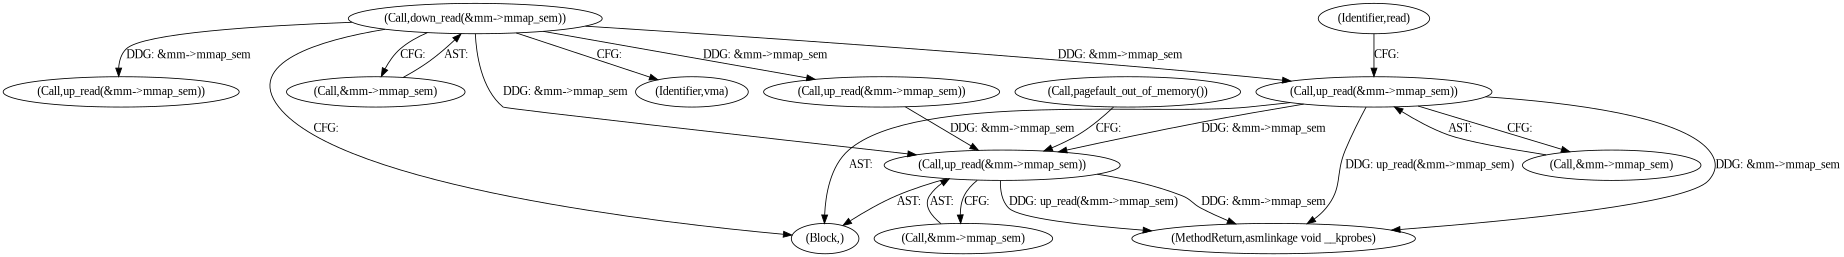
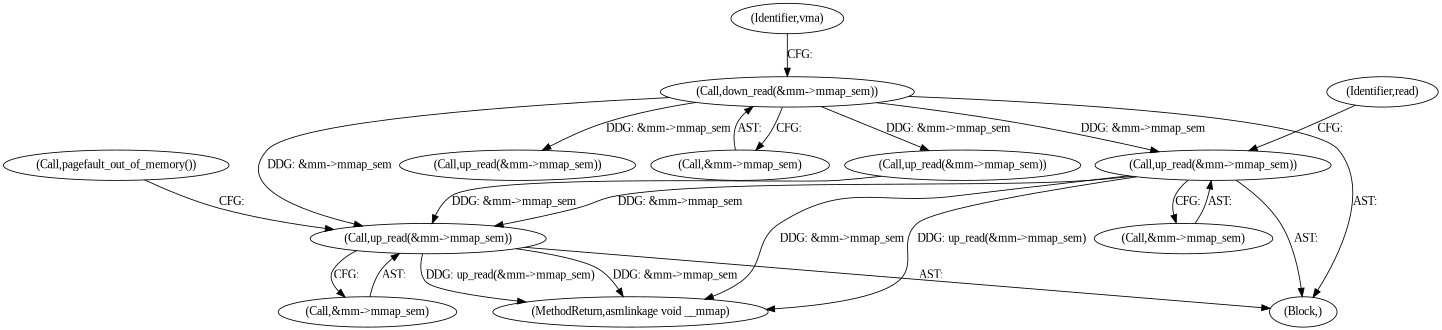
(583, 55) -> (787, 51)
(328, 129) -> (1367, 202)
(1274, 239) -> (631, 312)
